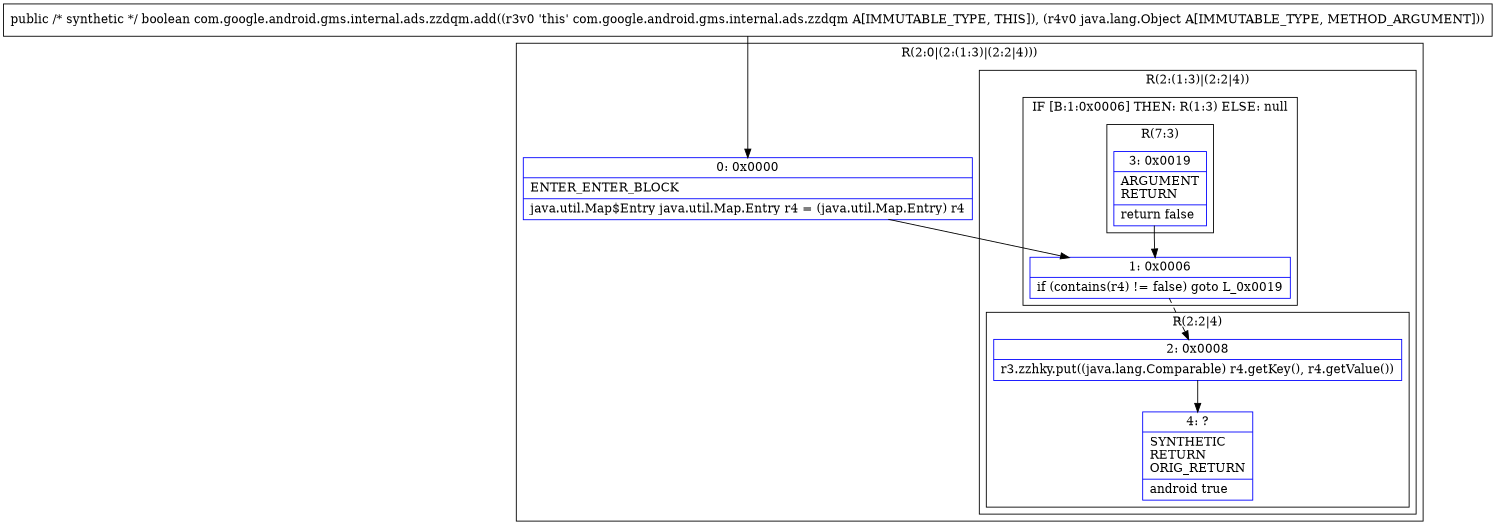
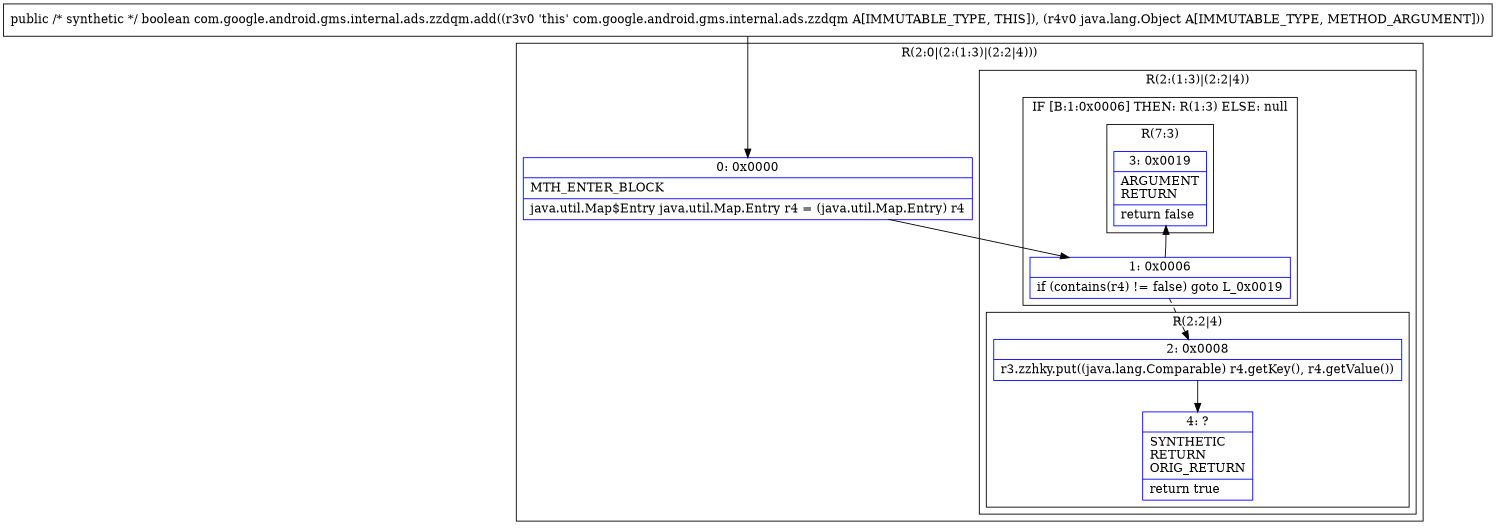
(605, 188) -> (598, 188)
(1154, 238) -> (1166, 246)
(1189, 489) -> (1185, 489)
